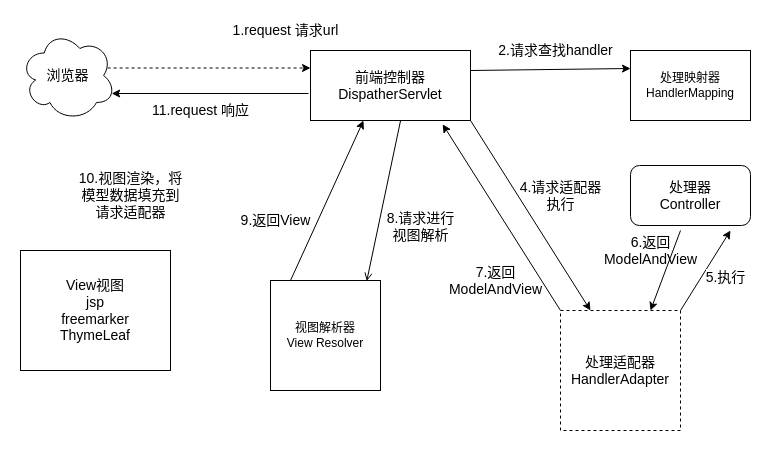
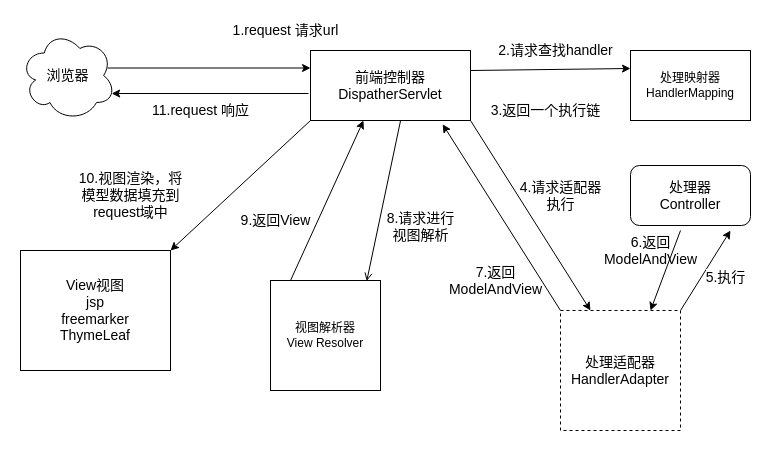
(205, 68) -> (205, 68)
none -> (546, 111)
none -> (243, 183)
(131, 196) -> (131, 196)
